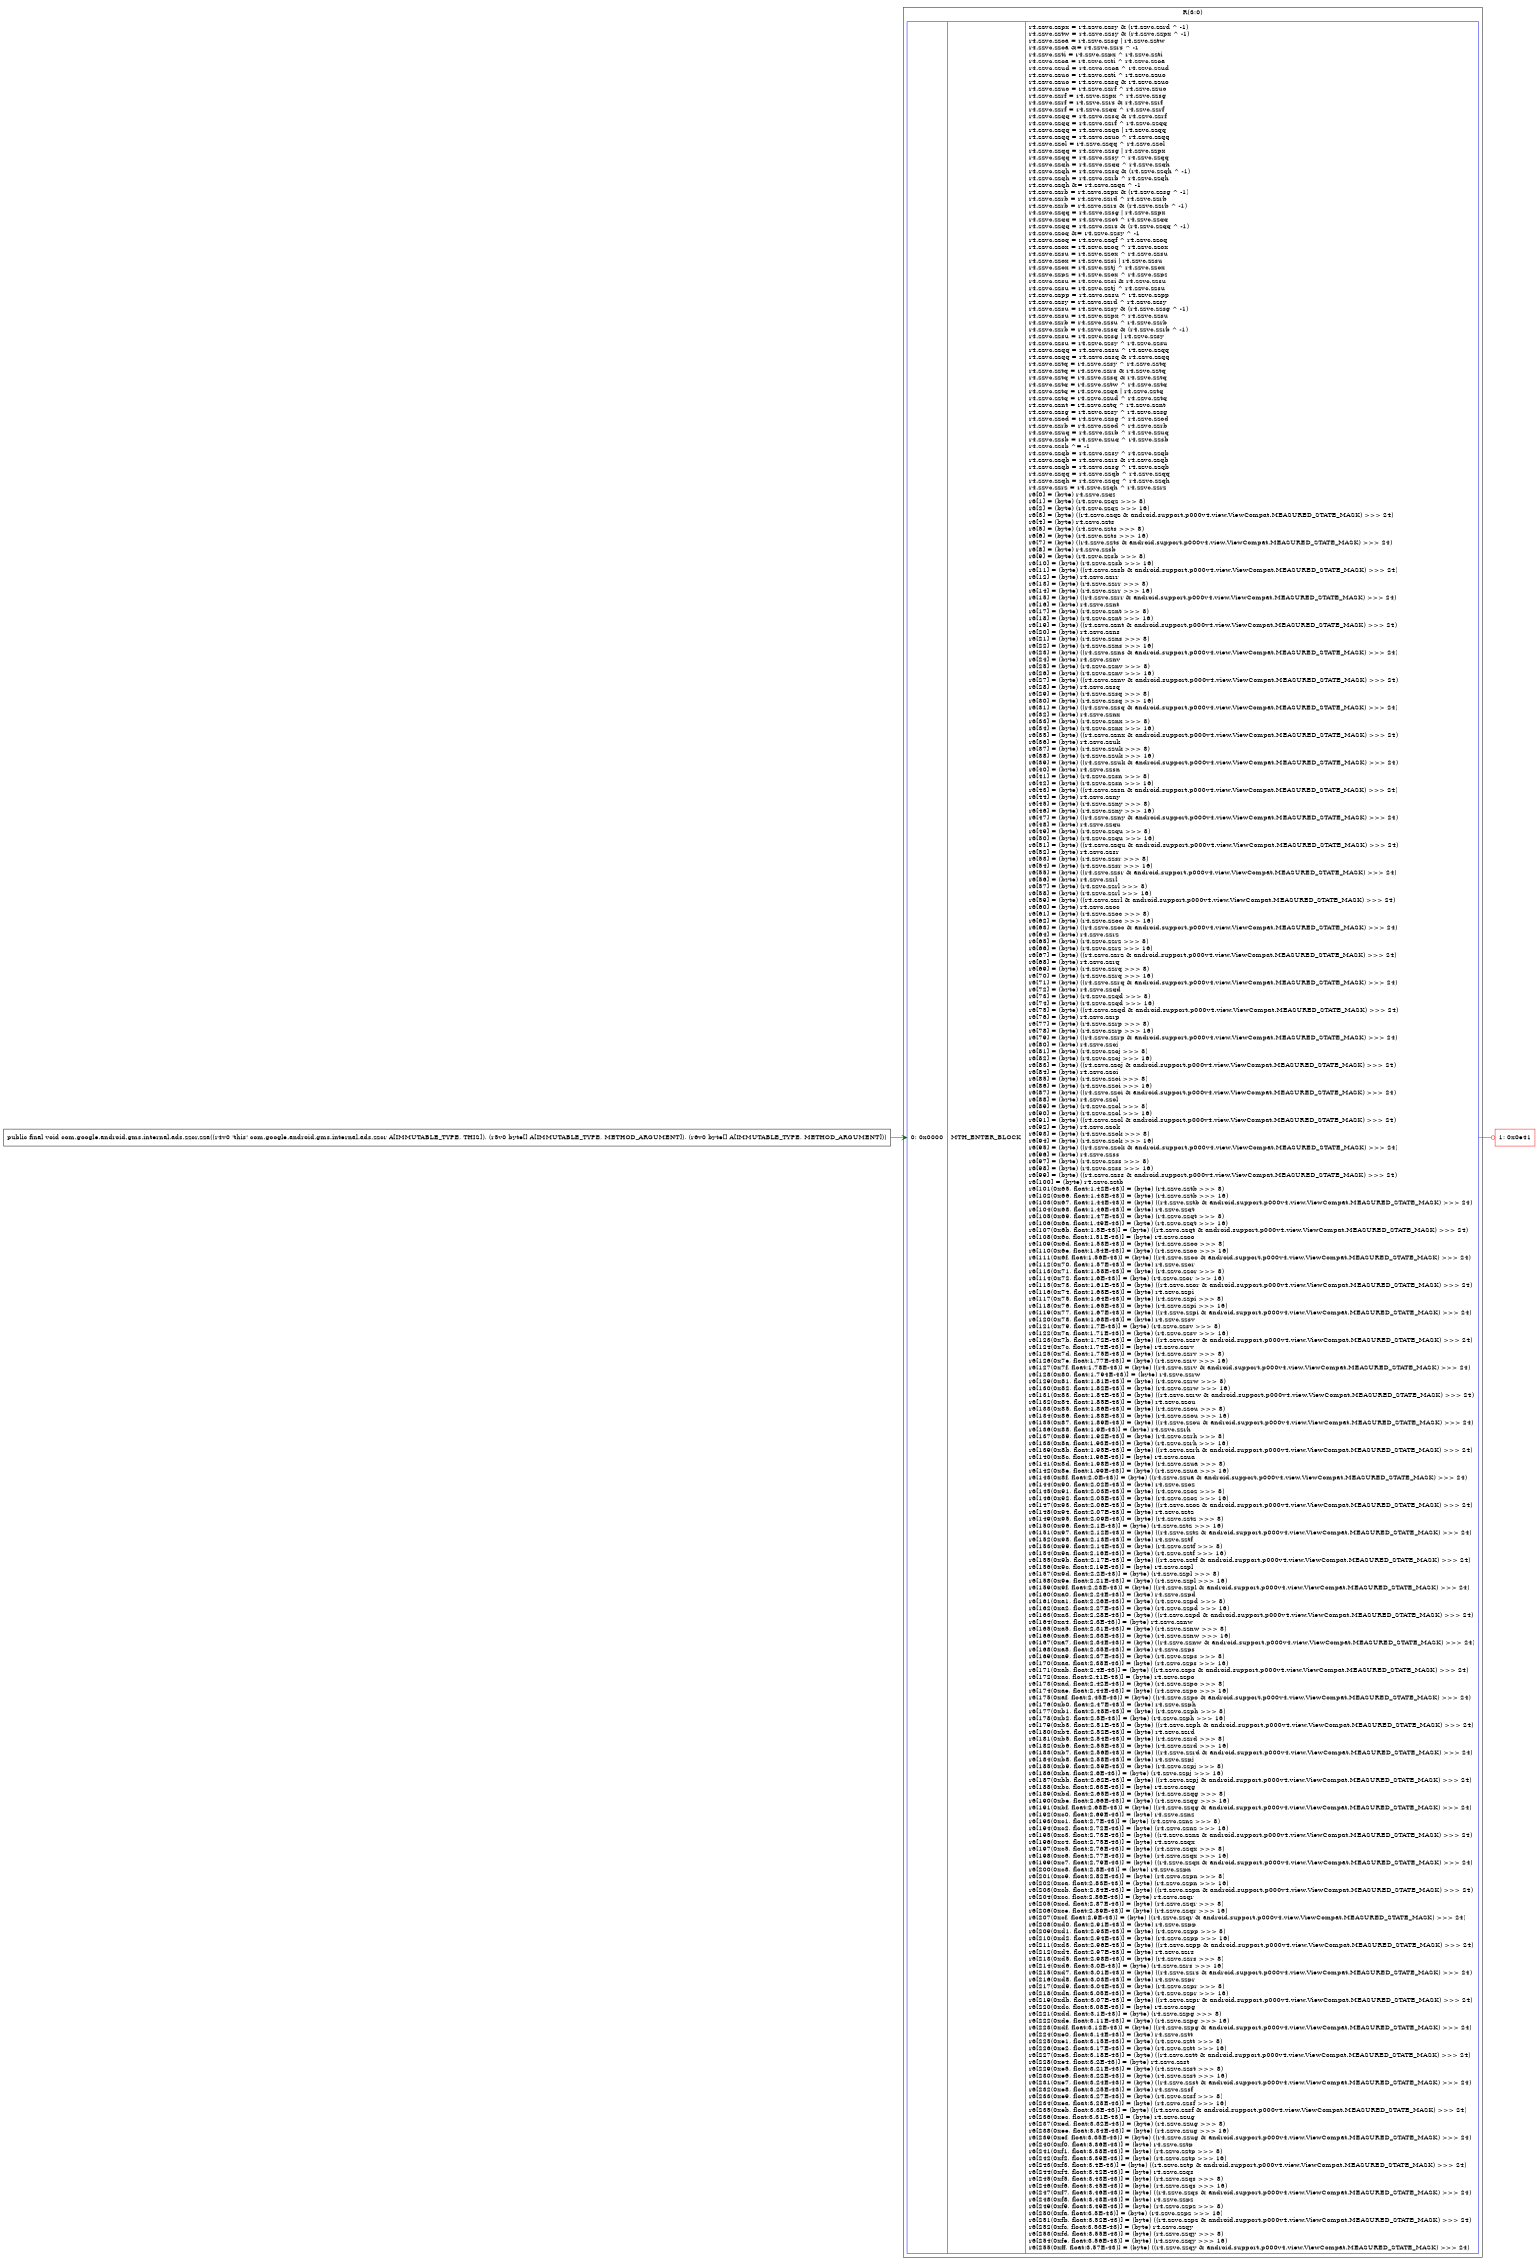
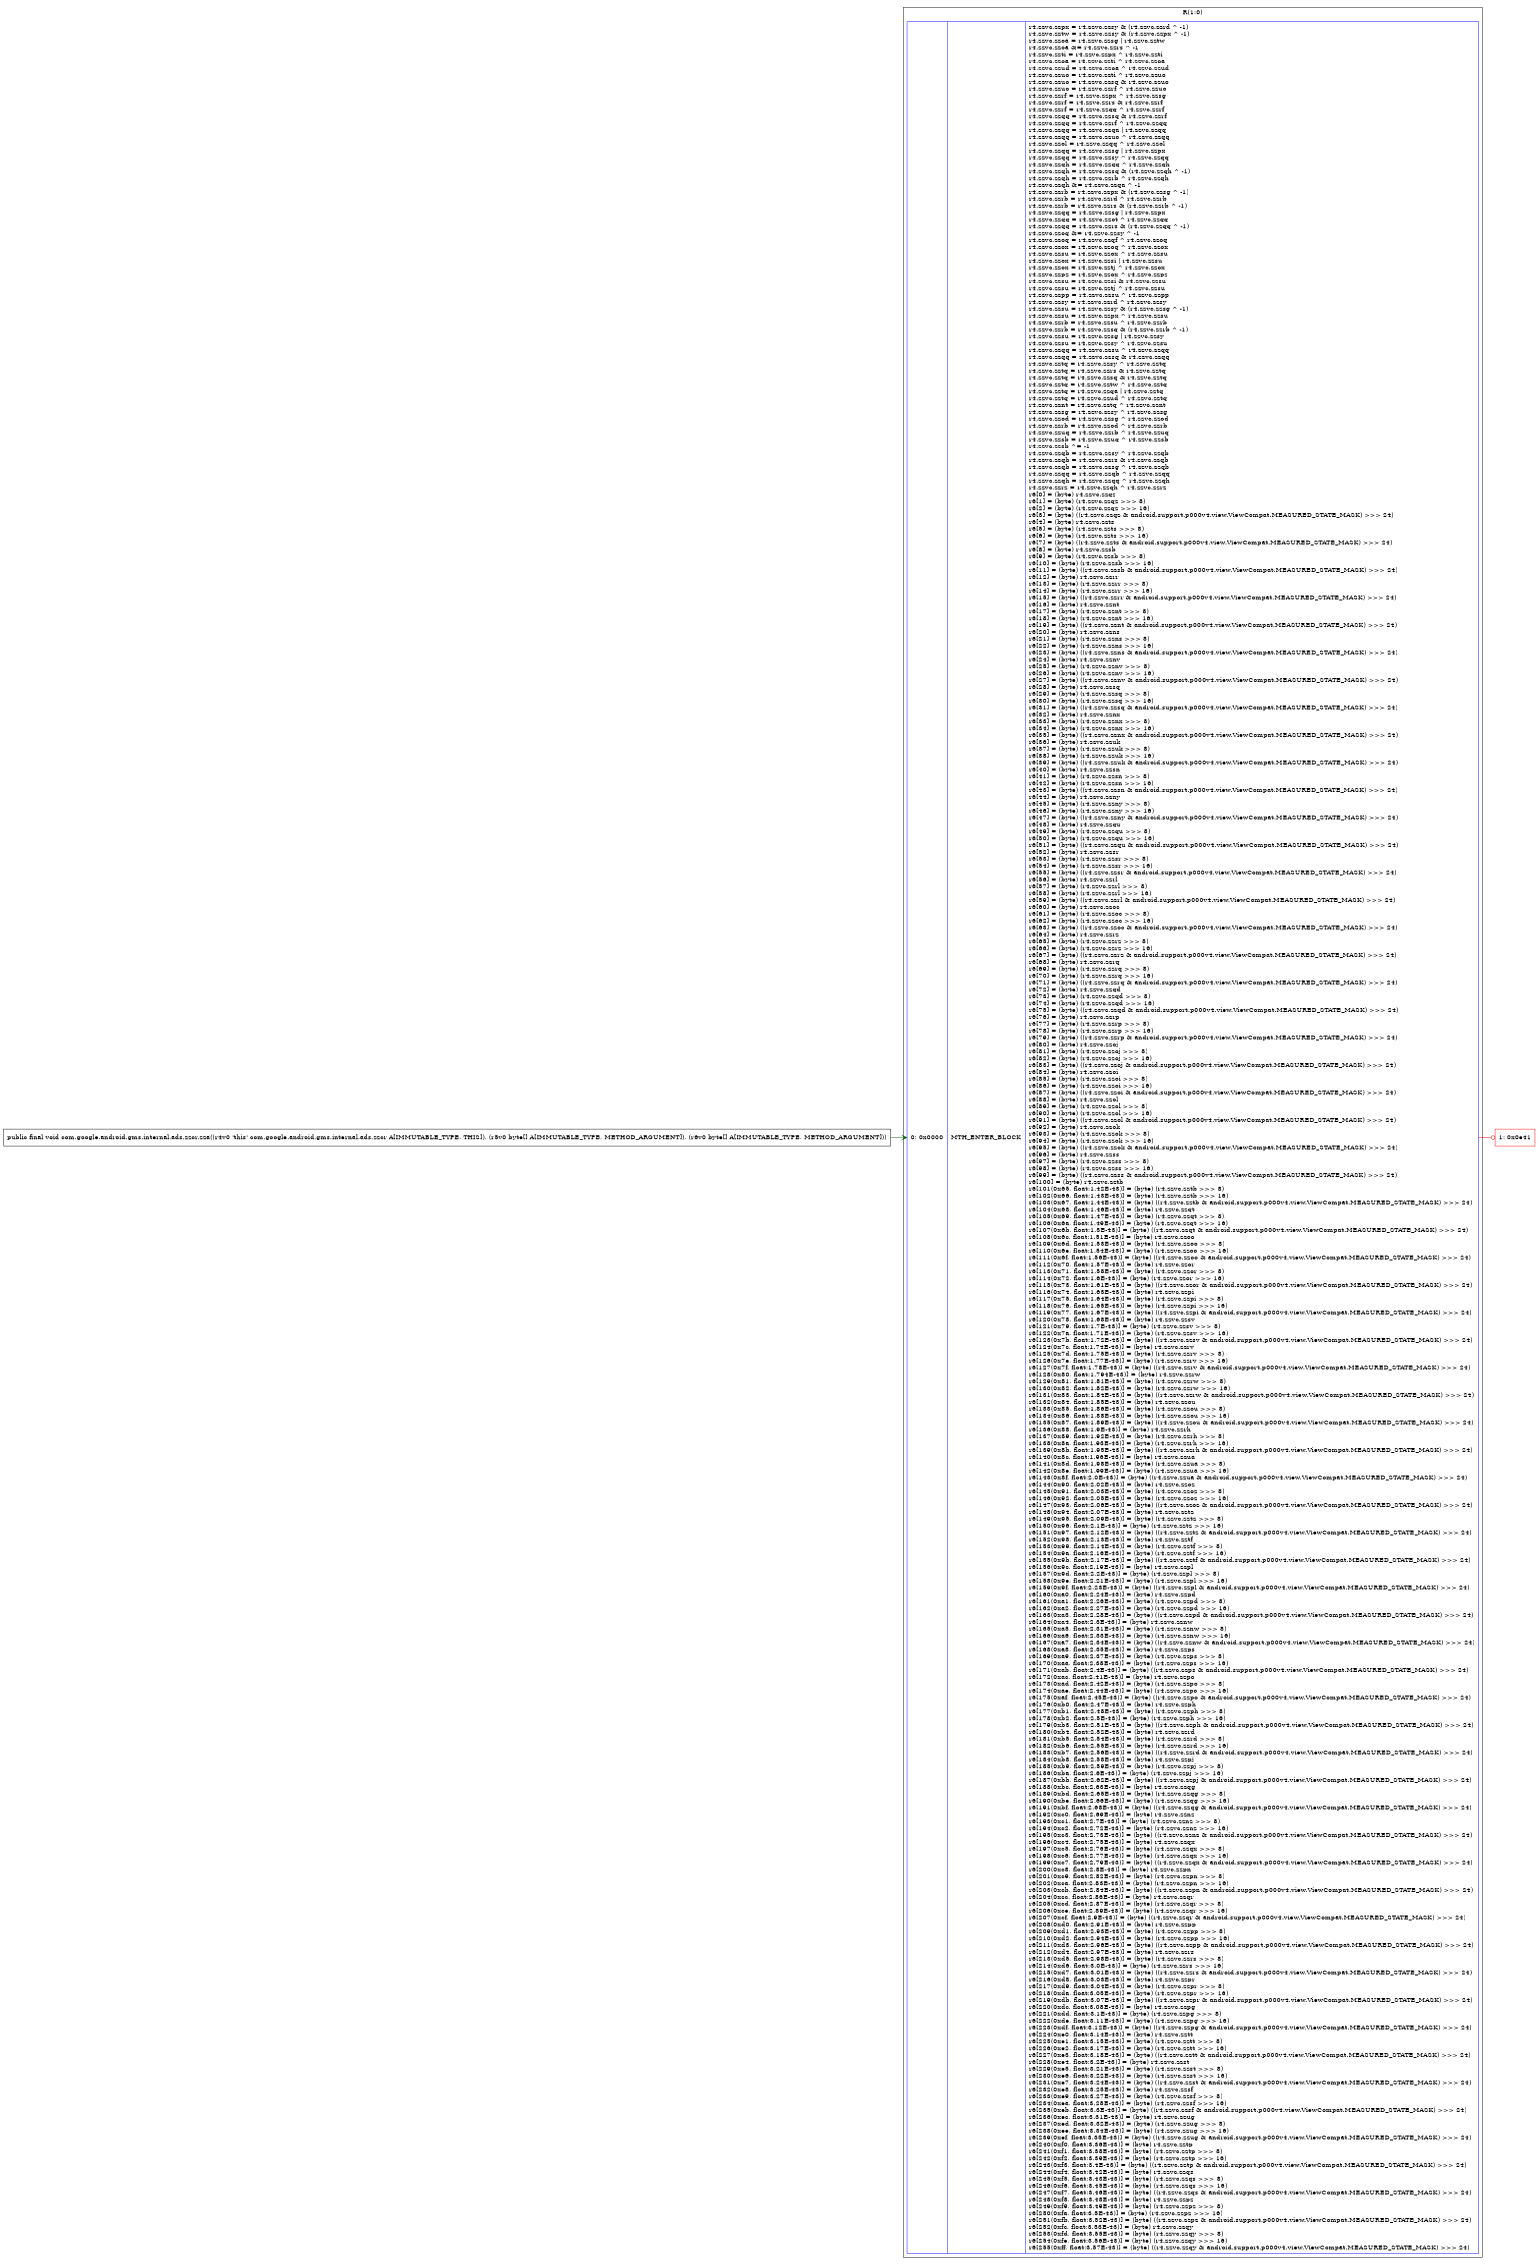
(1193, 13) -> (1193, 13)
